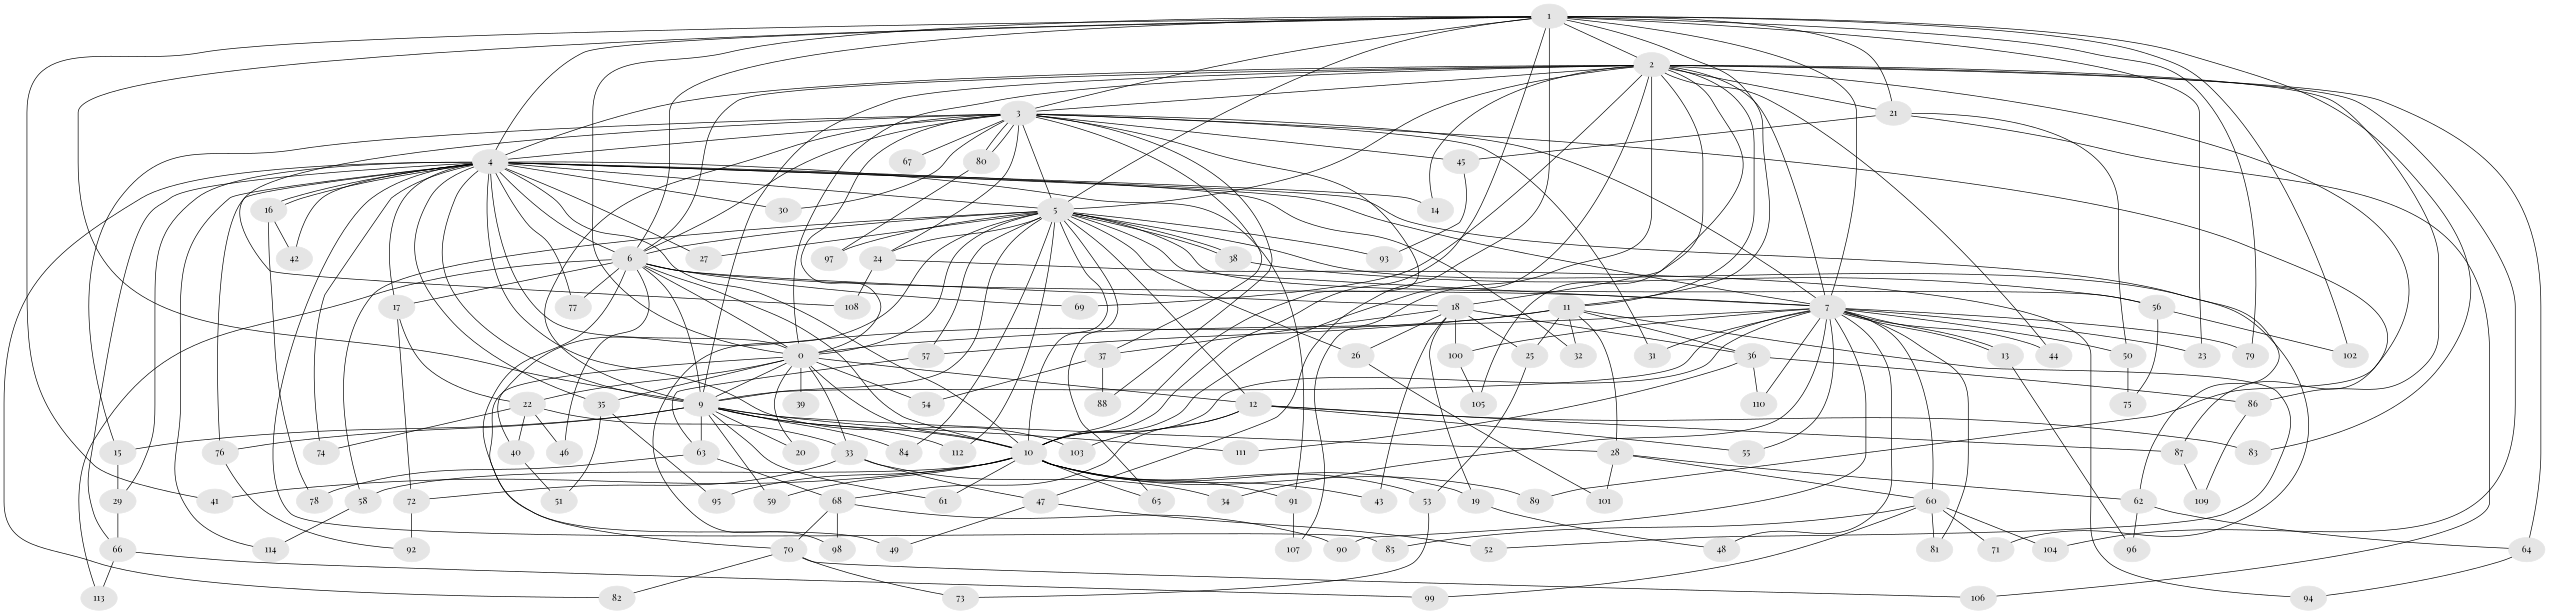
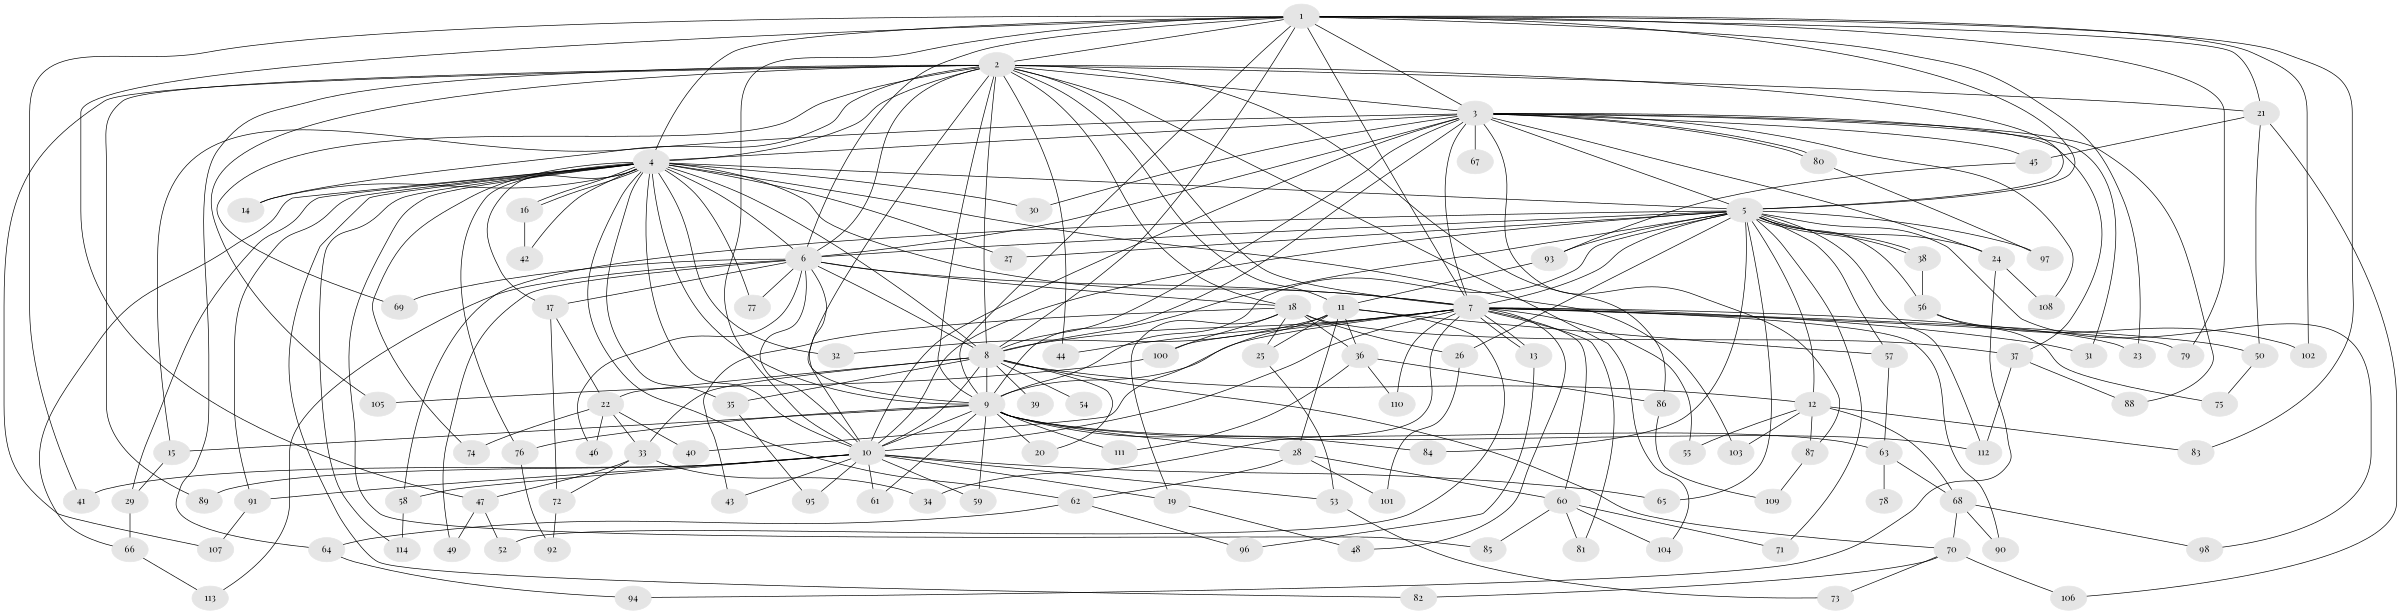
(1765, 165) -> (1467, 278)
(801, 356) -> (987, 356)
(276, 358) -> none
(1004, 383) -> (2002, 397)
(559, 501) -> none
(1430, 598) -> none
